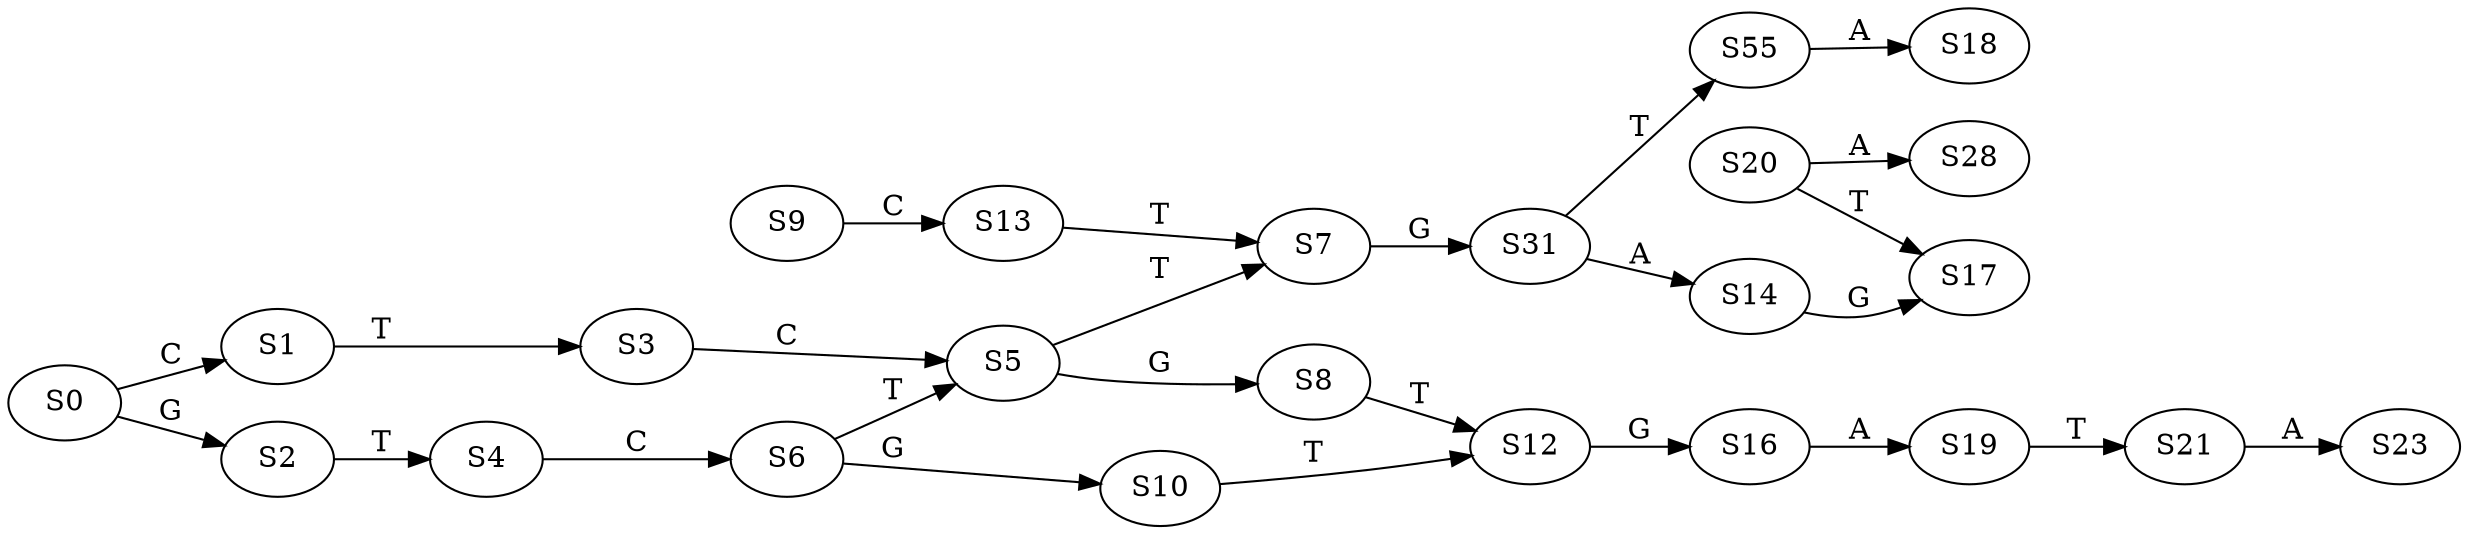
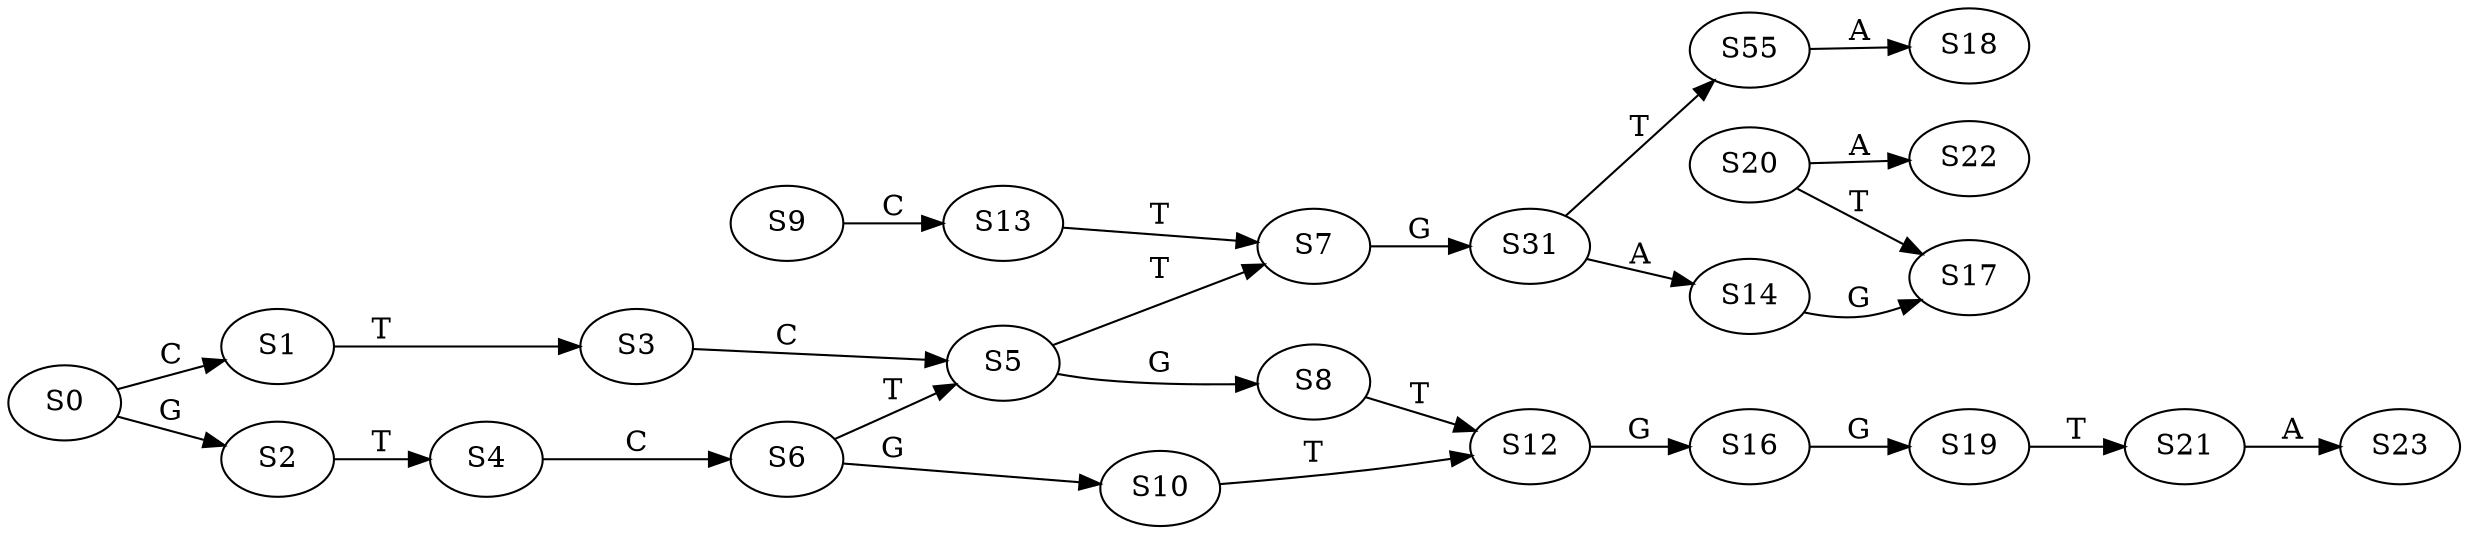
(1969, 159) -> (1969, 159)
(1860, 431) -> (1860, 431)
